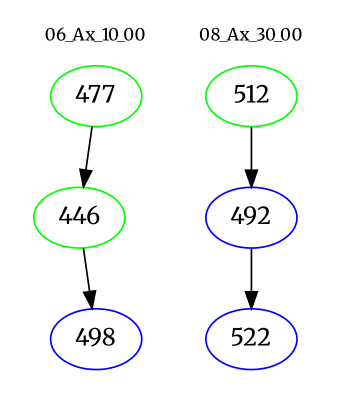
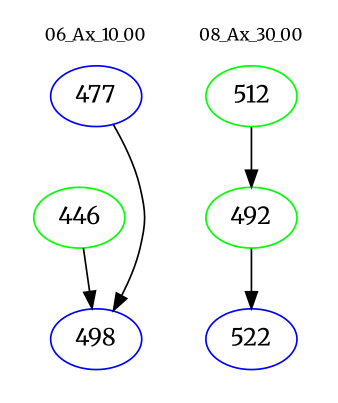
(96, 96) -> (96, 96)
(89, 148) -> (144, 209)
(251, 218) -> (251, 218)
